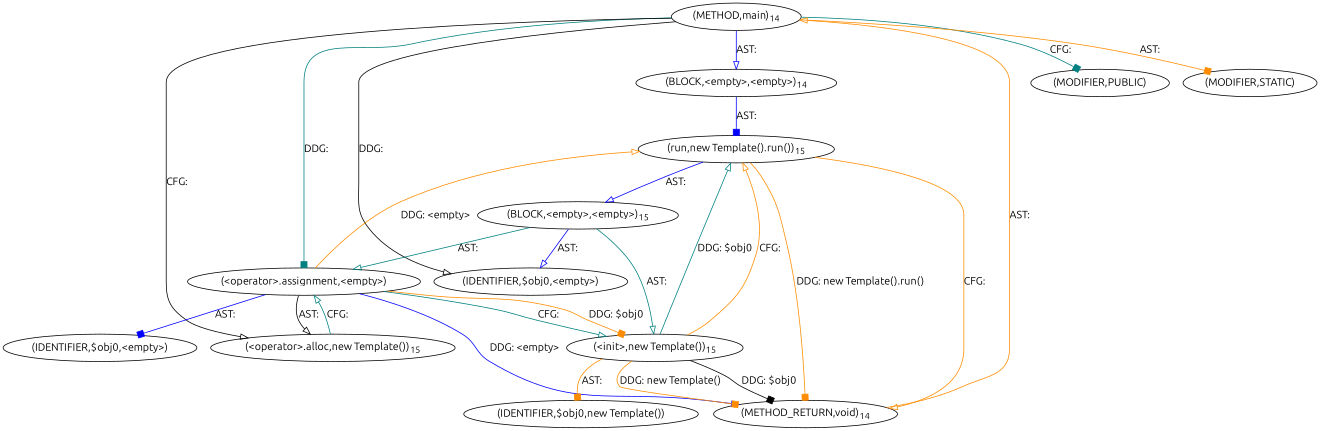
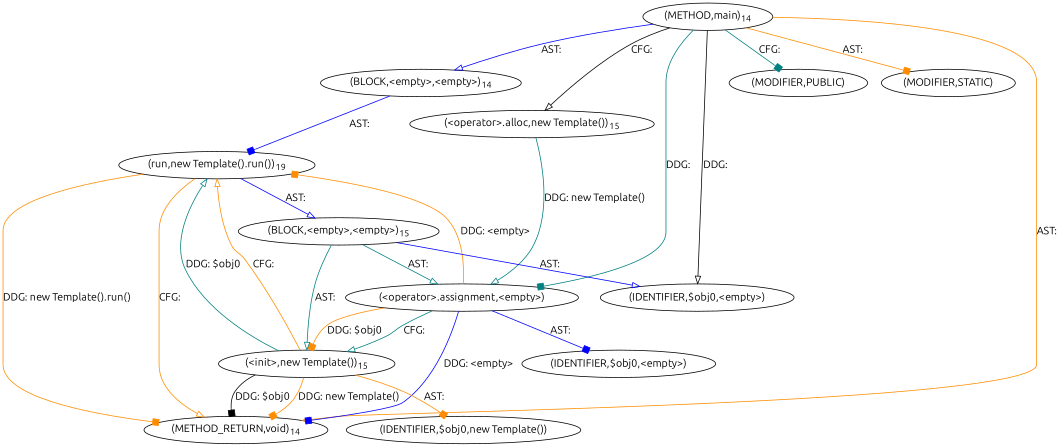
(800, 148) -> (281, 164)
(1010, 177) -> (958, 385)
(461, 180) -> (409, 198)
(297, 313) -> none
(339, 315) -> (595, 198)
(534, 383) -> (405, 400)
